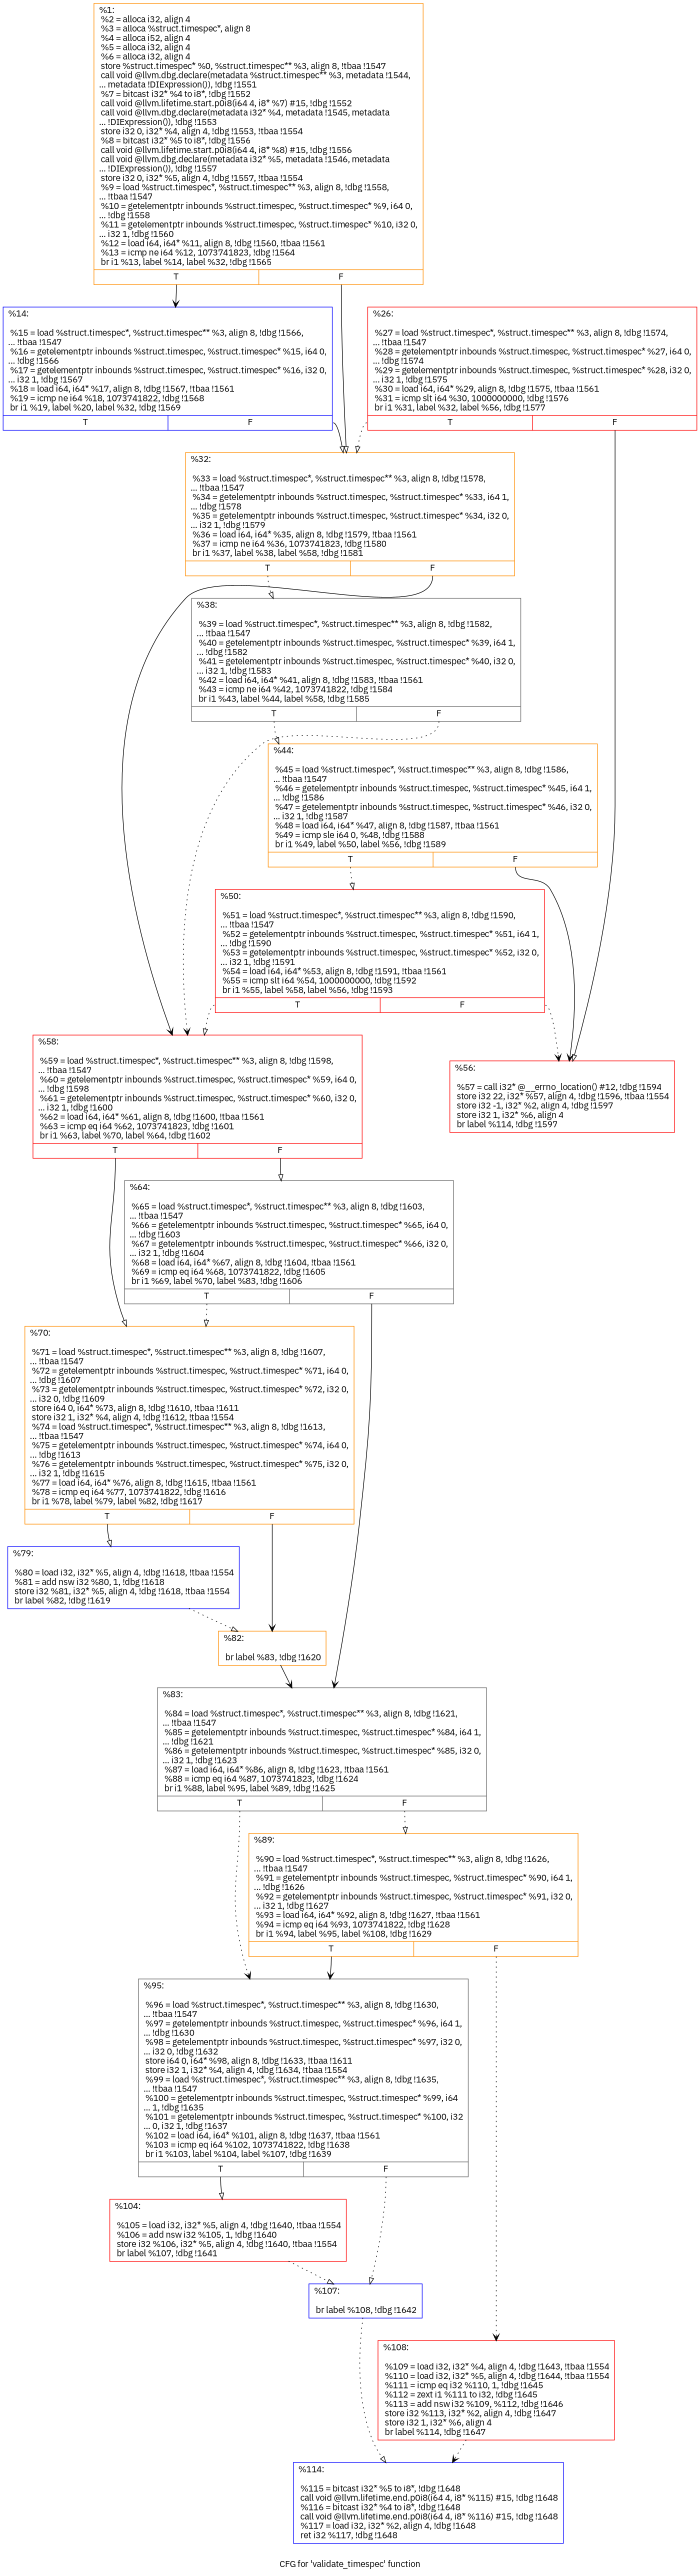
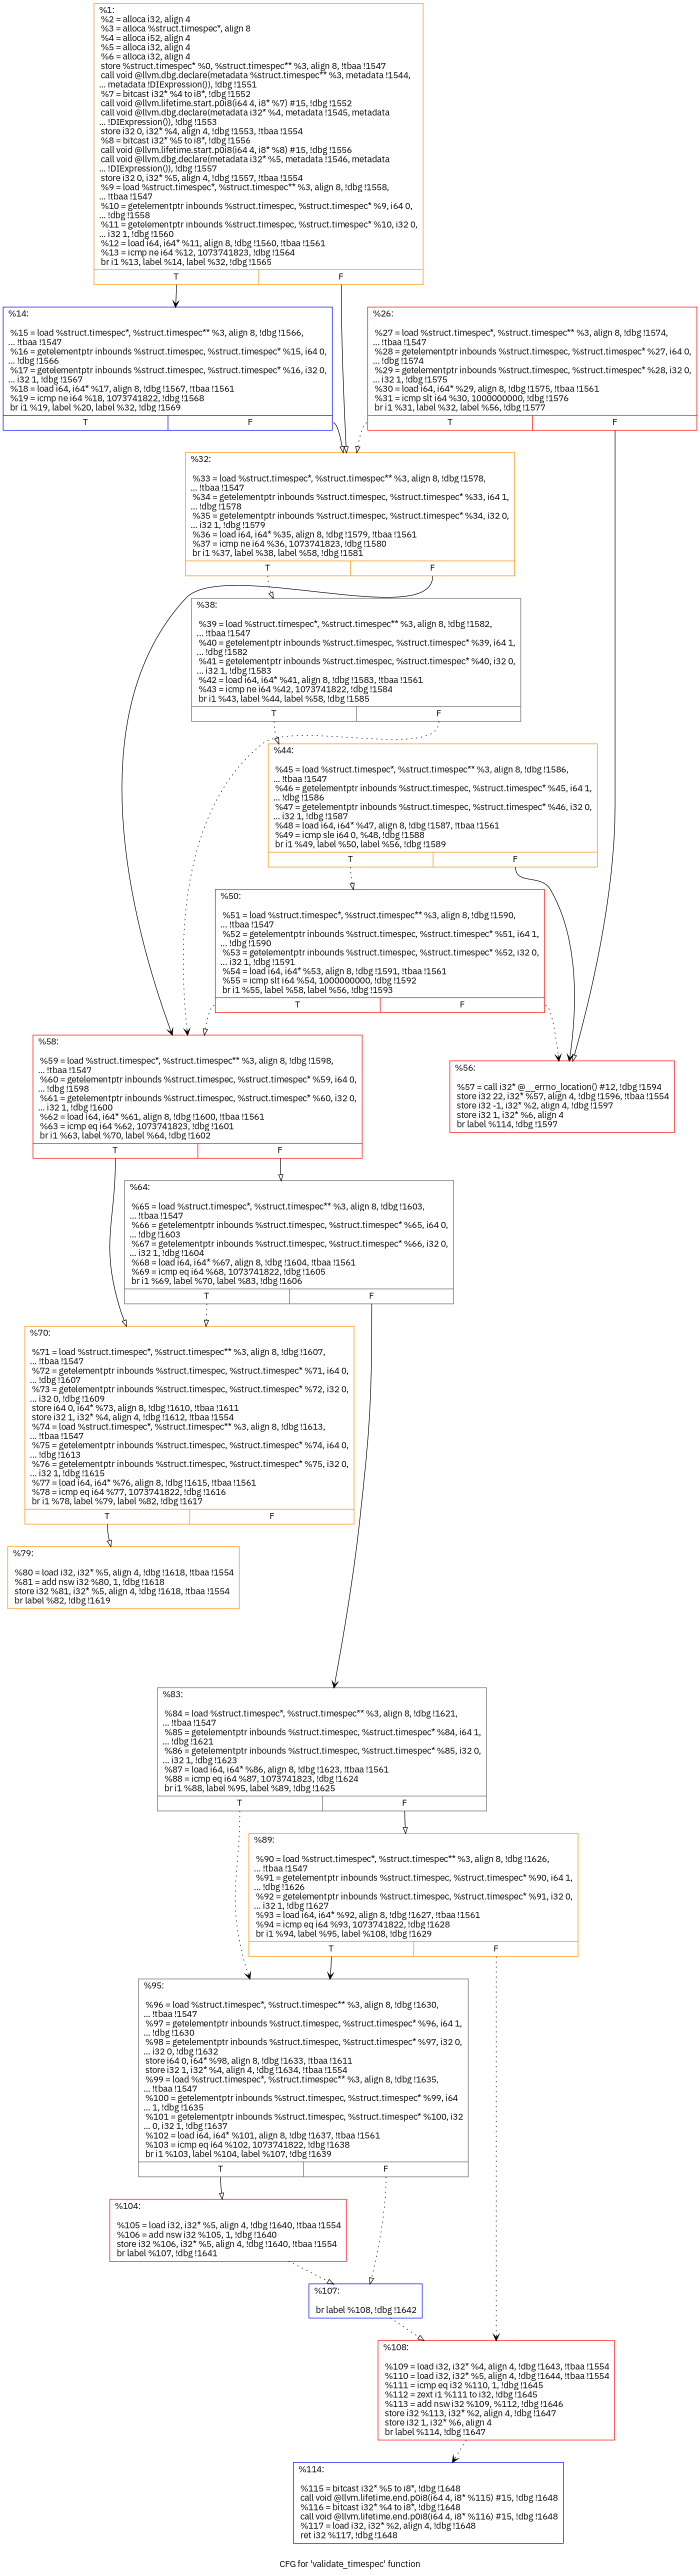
(124, 1578) -> (124, 1578)
(272, 1648) -> none
(405, 1819) -> (405, 1819)
(361, 2390) -> (405, 2327)
